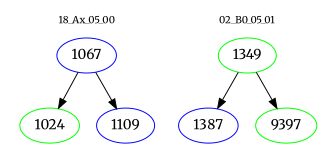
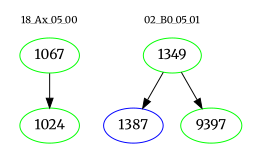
(87, 55) -> (50, 55)
(126, 126) -> none
